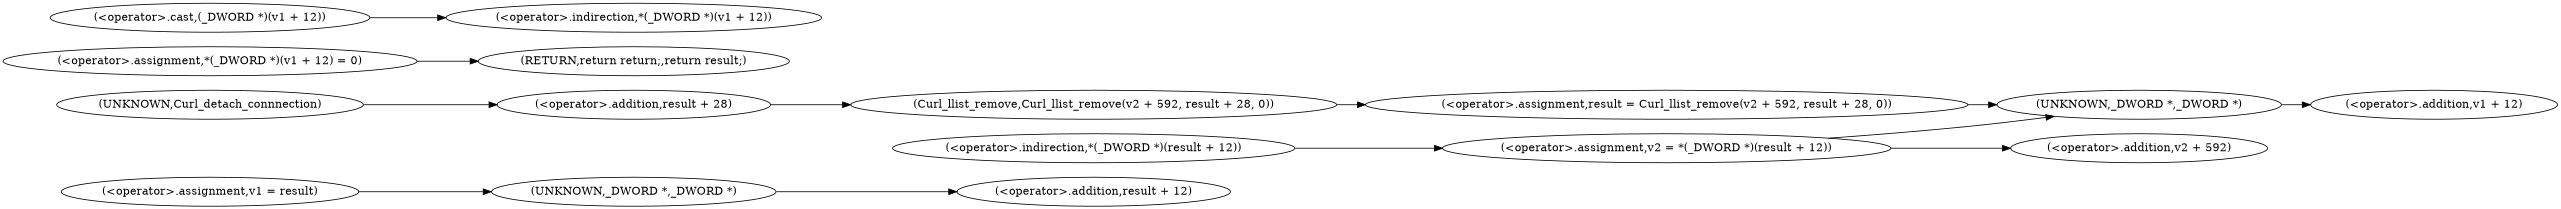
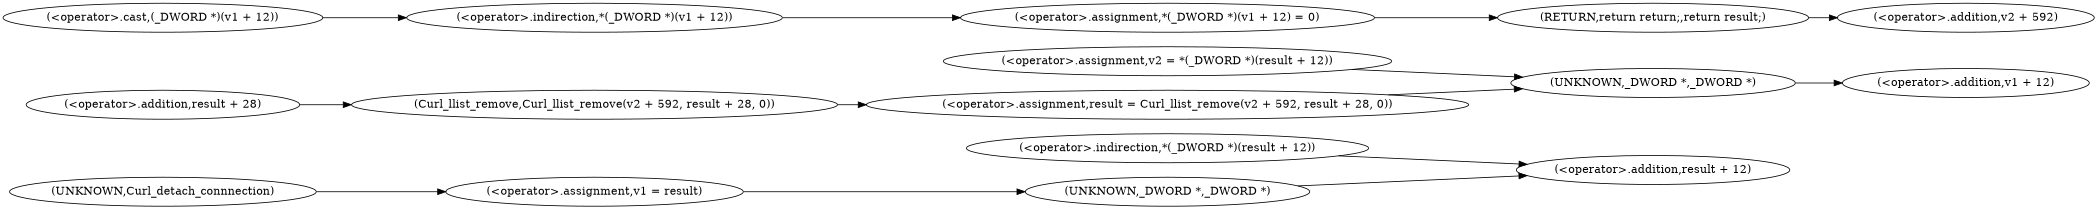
none -> (868, 18)
(426, 105) -> (377, 192)
(1365, 148) -> (1429, 160)
(1947, 148) -> (1819, 18)
